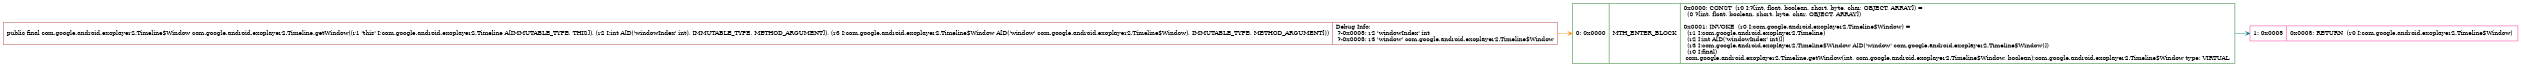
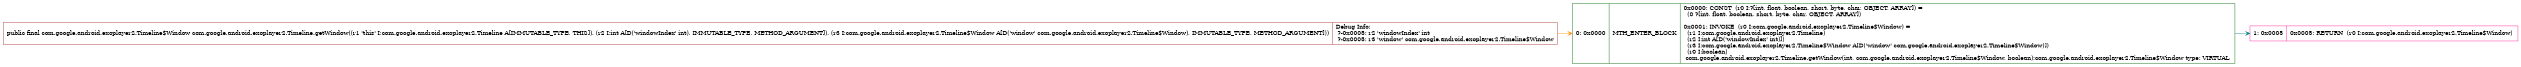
(1700, 52) -> (1706, 52)
